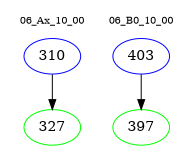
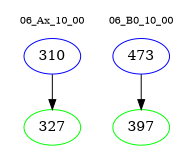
(141, 56) -> (141, 56)
